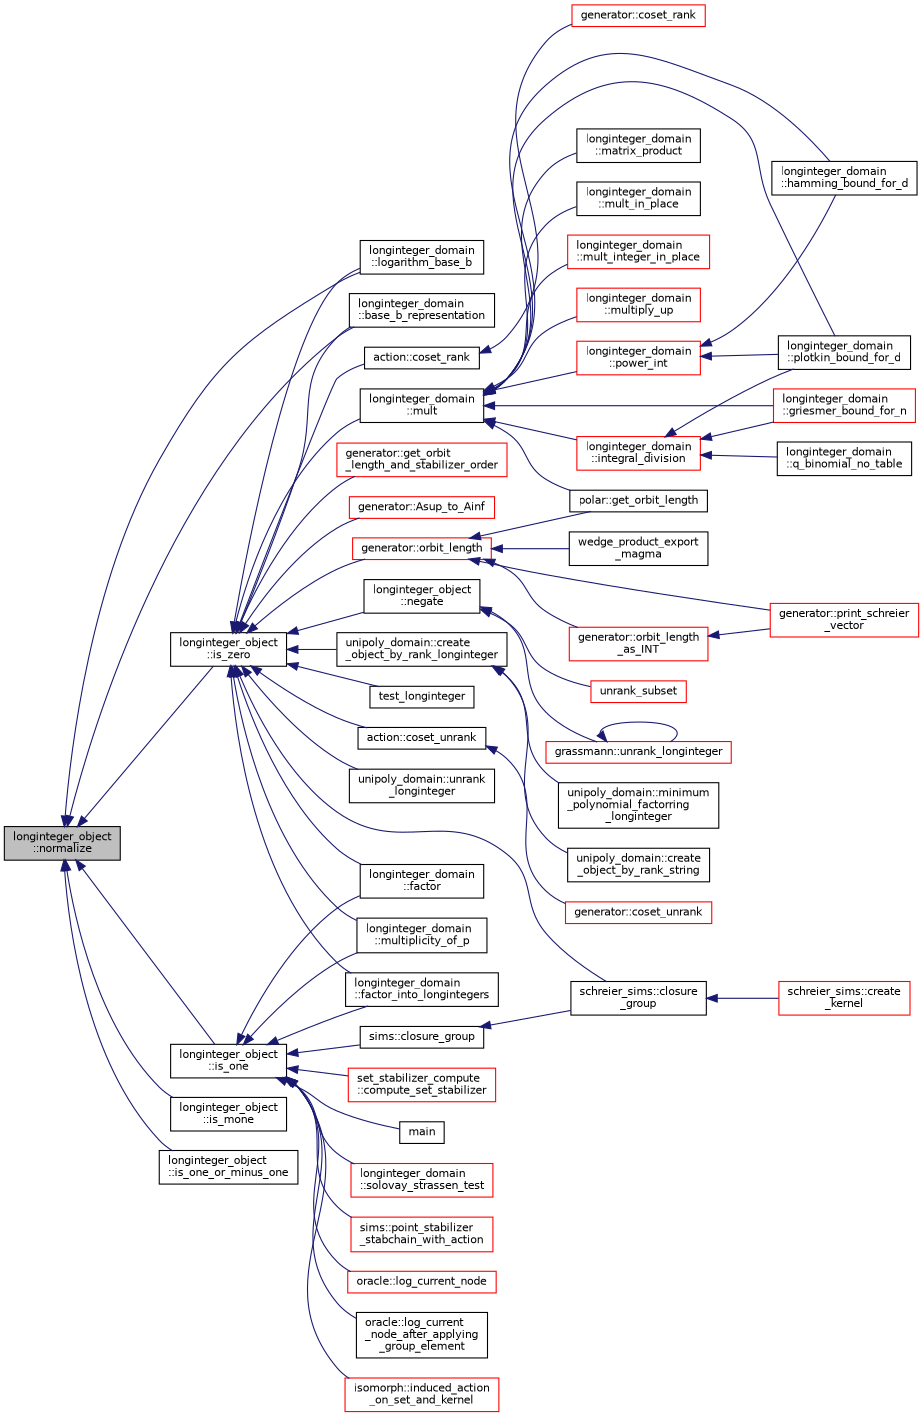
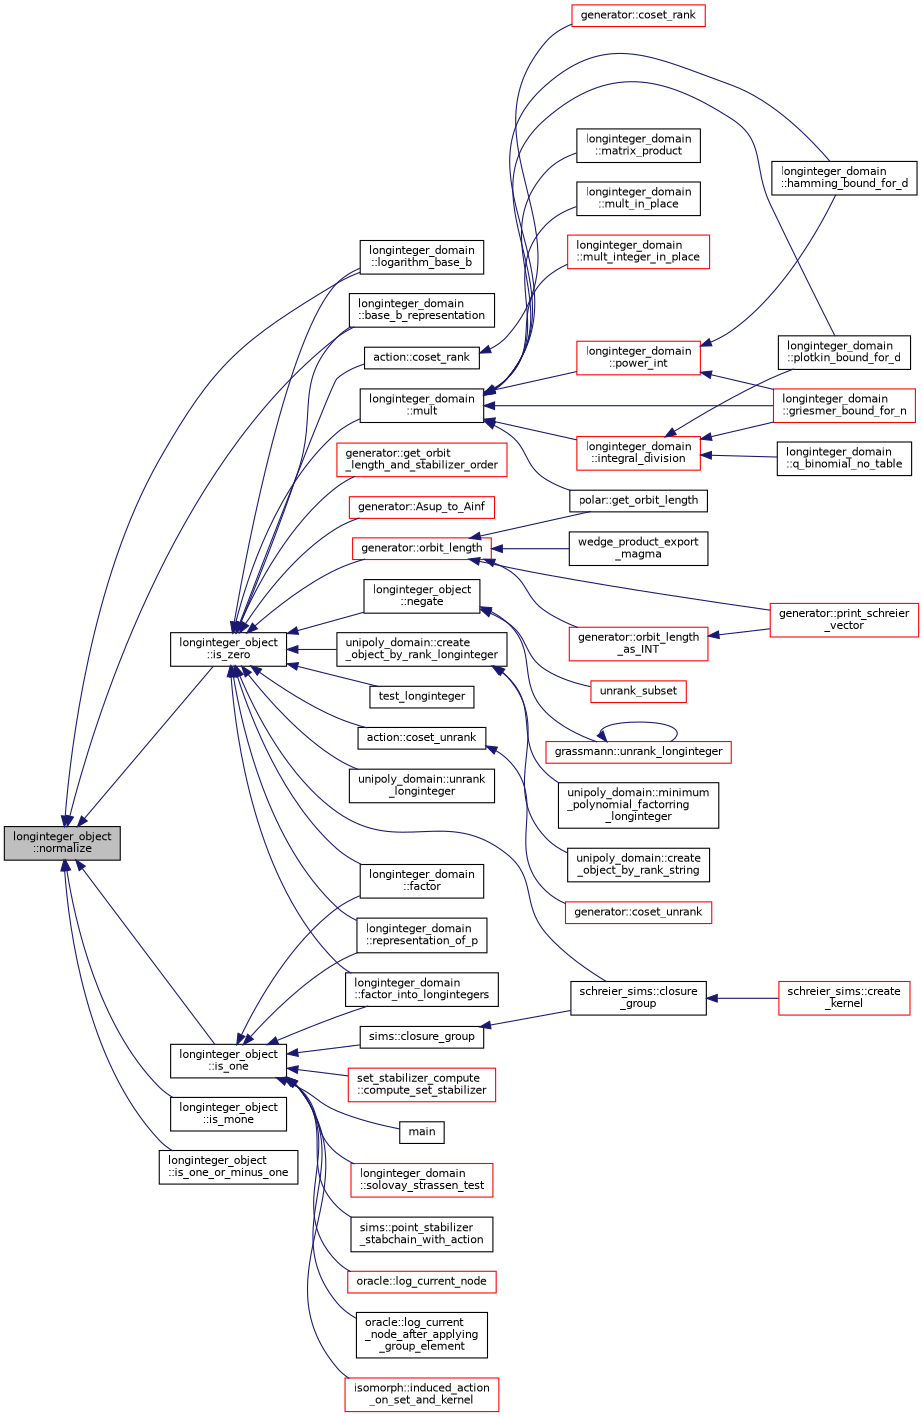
(639, 305) -> none
(745, 355) -> (743, 382)
(422, 935) -> (422, 935)
(422, 1234) -> (422, 1234)
